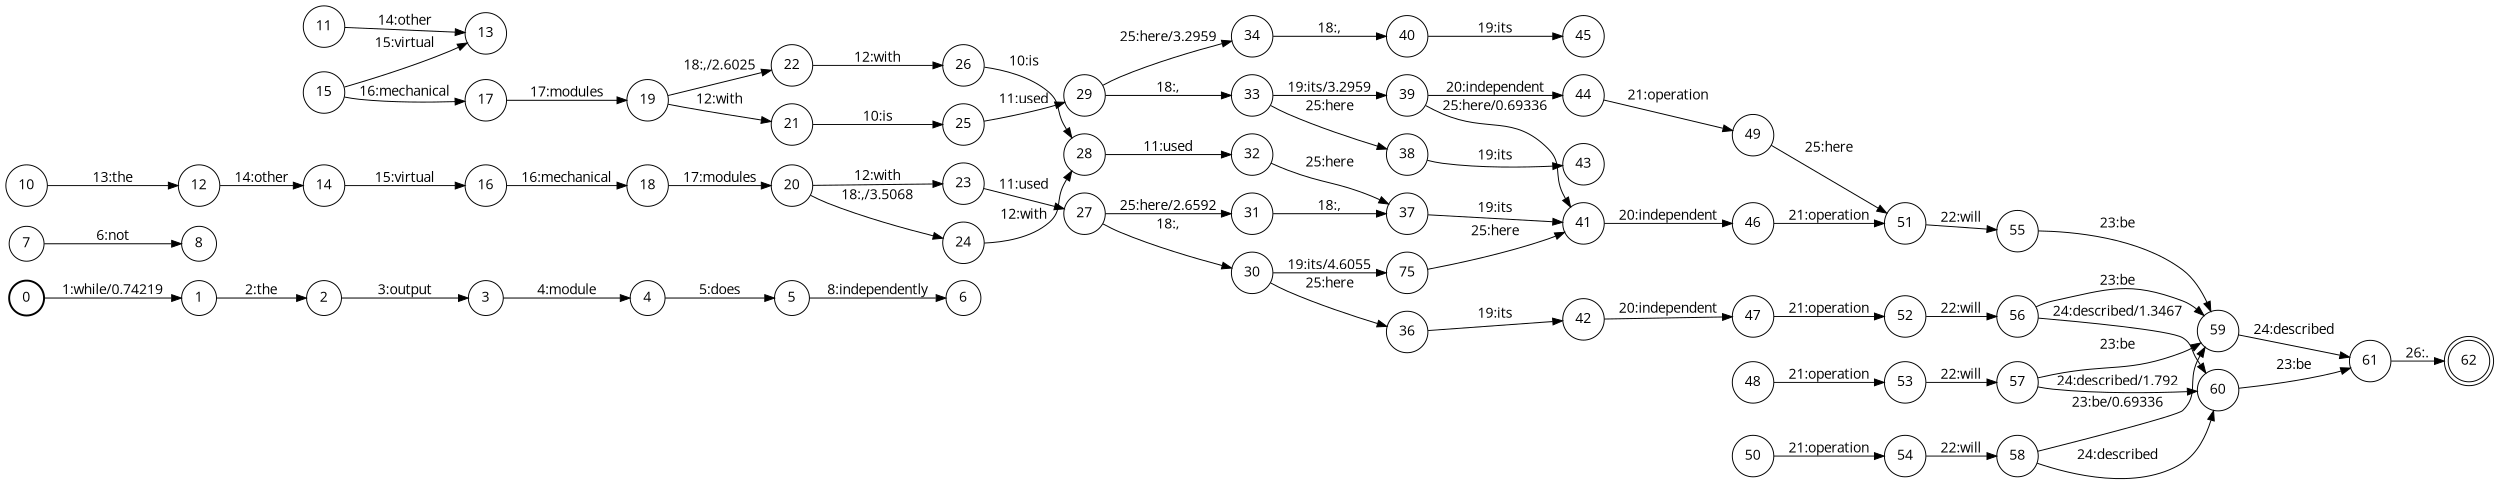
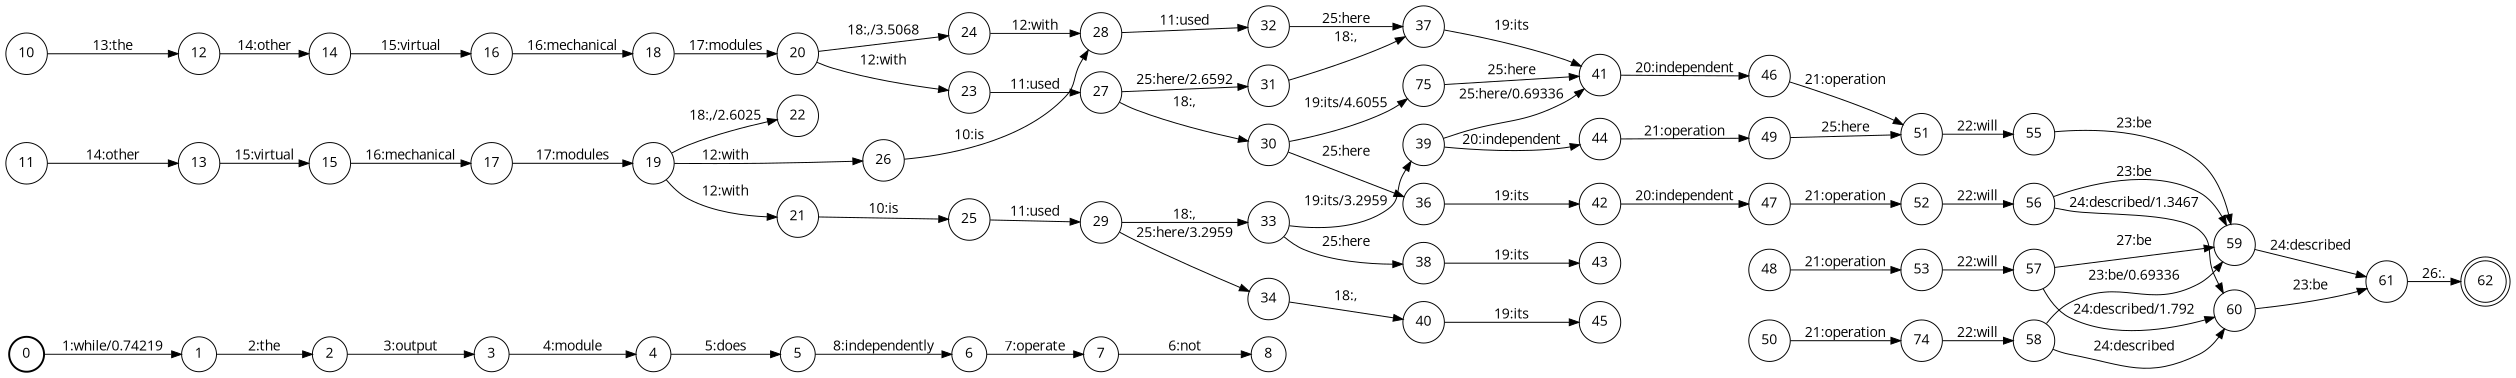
(873, 65) -> (764, 163)
(402, 69) -> (259, 163)
(2118, 345) -> (2134, 241)
none -> (1030, 354)
(1905, 456) -> (1922, 341)
